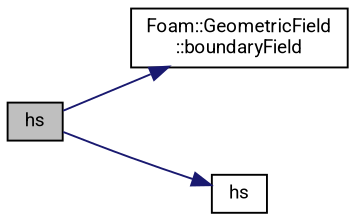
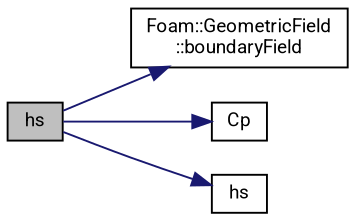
none -> (239, 122)
